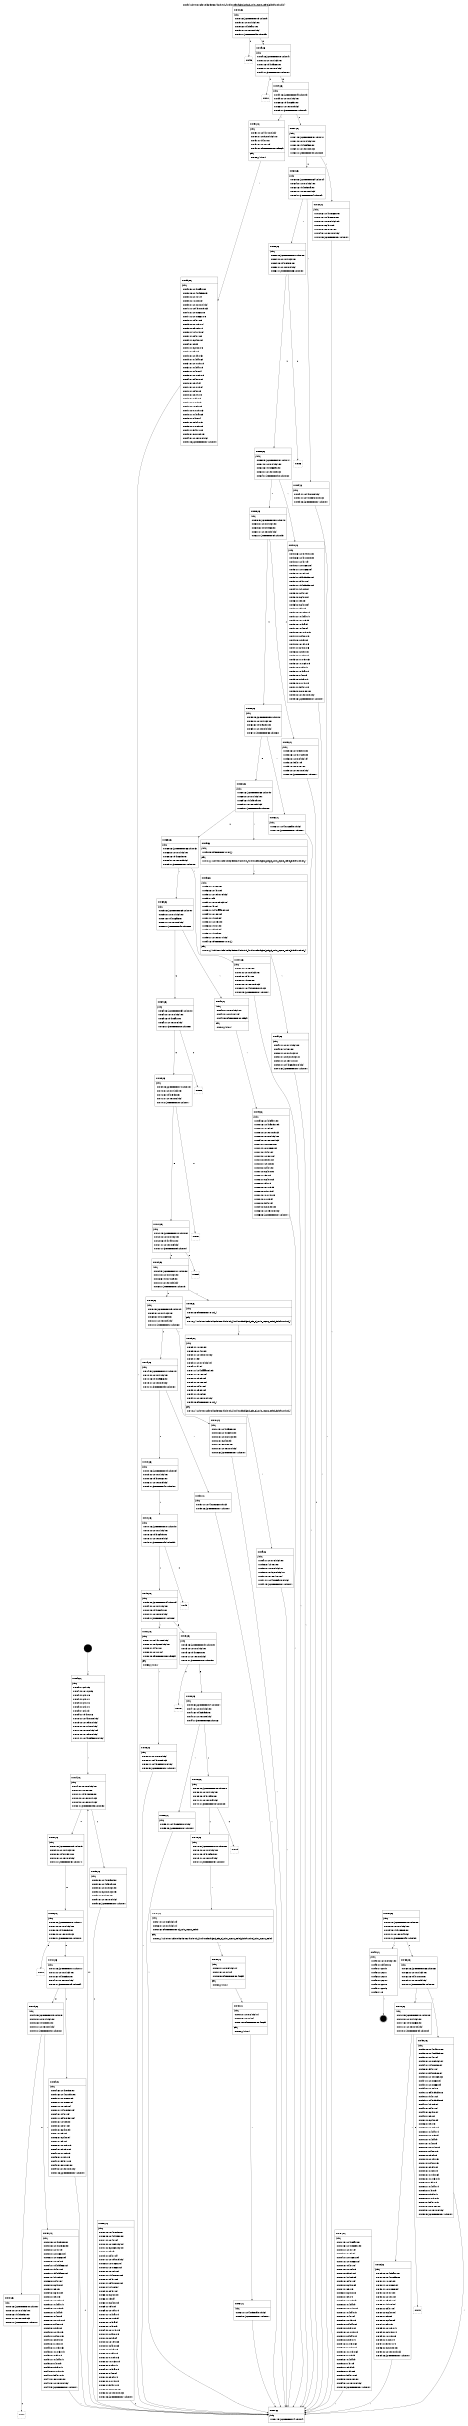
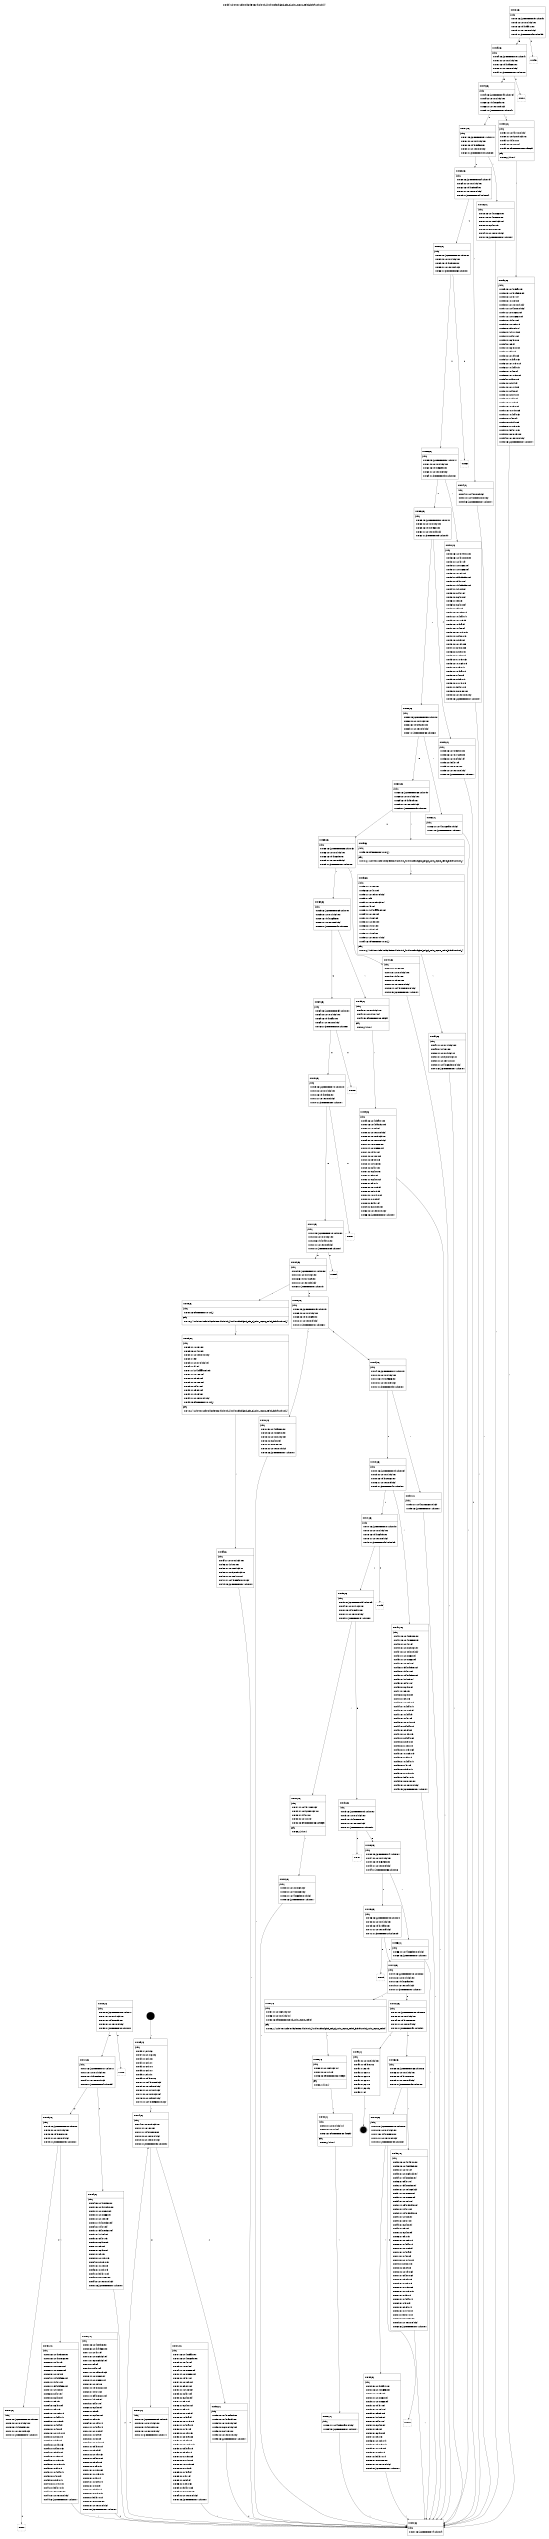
none -> (410, 1708)
(66, 1887) -> none
none -> (407, 1996)
